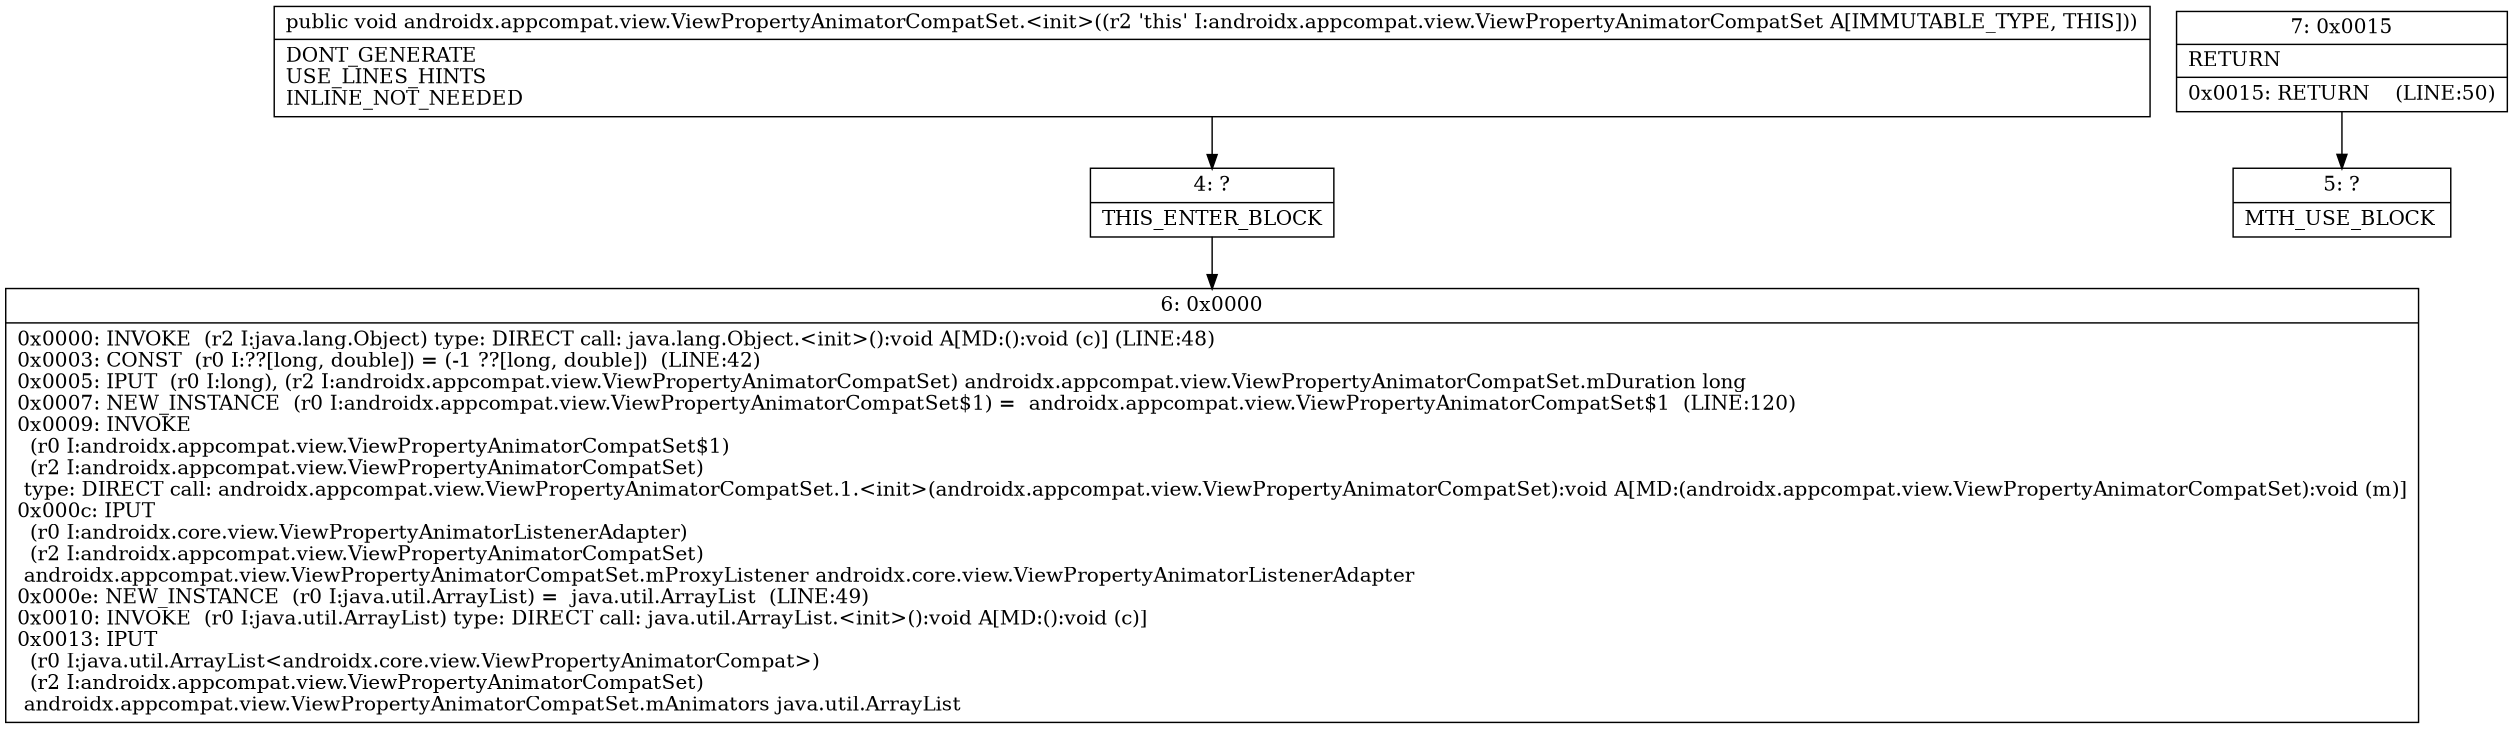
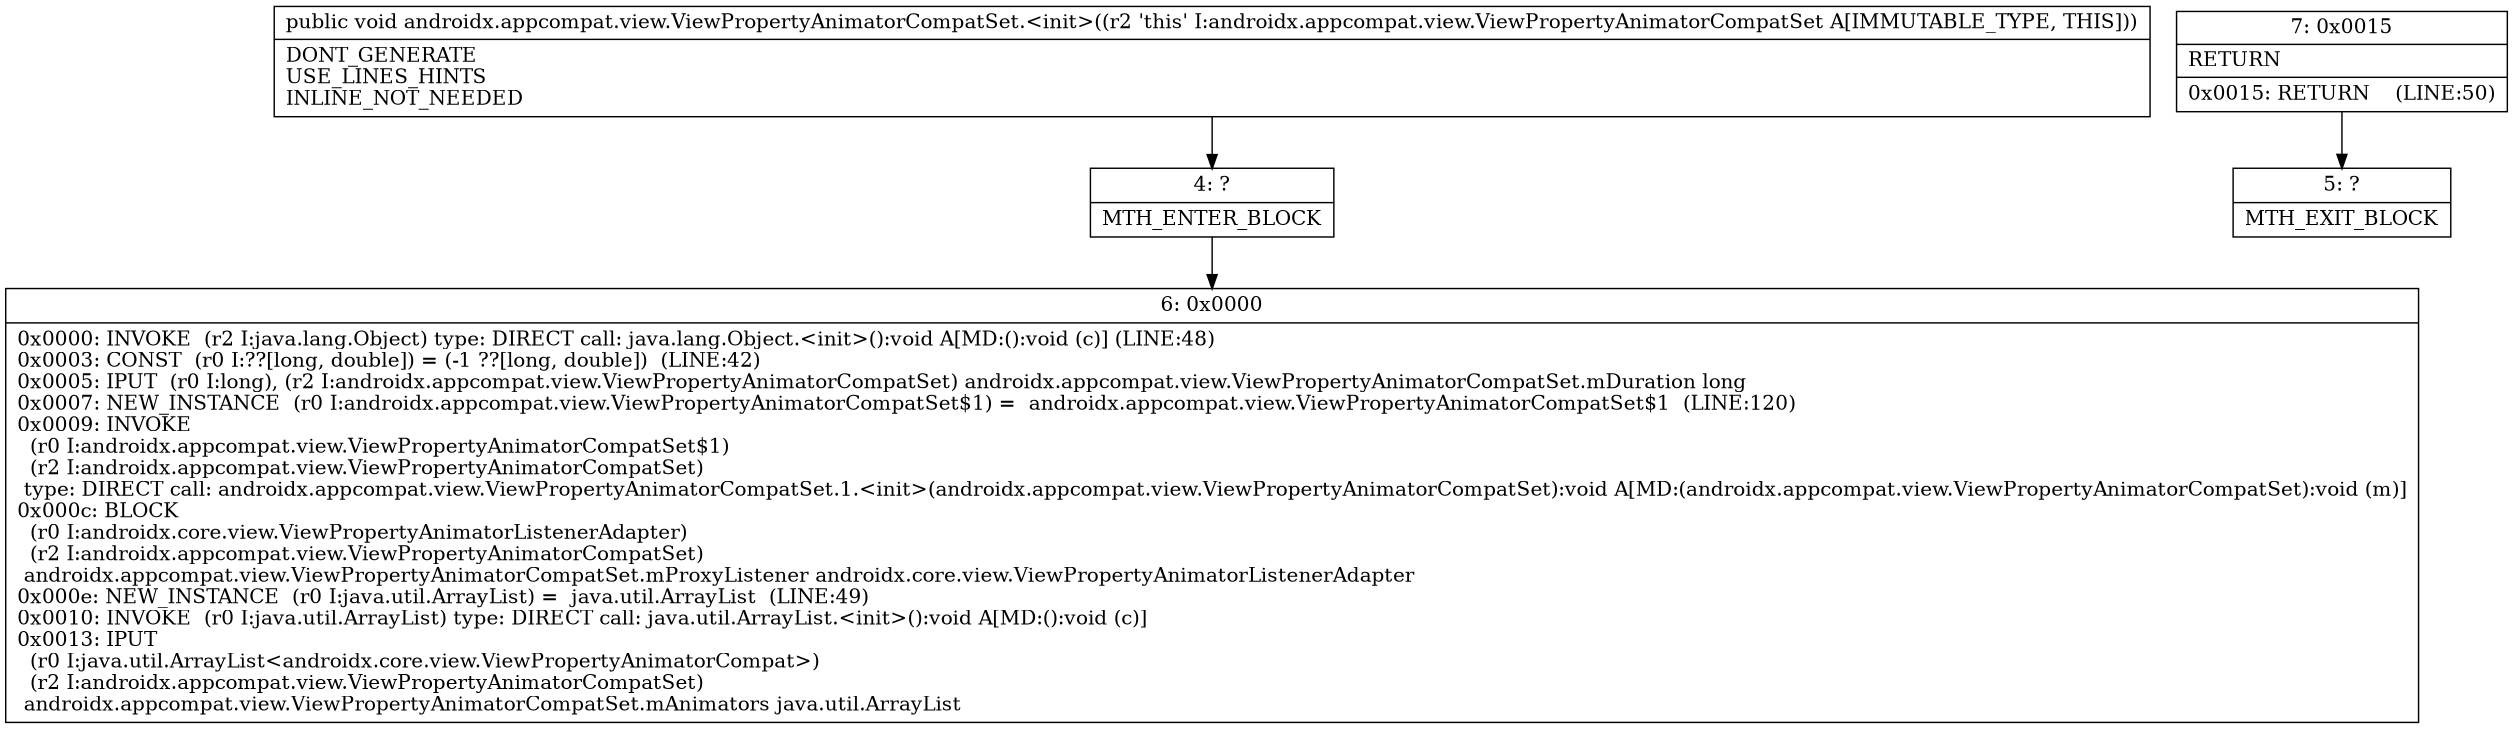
(1212, 219) -> (1212, 219)
(2340, 219) -> (2342, 219)
(93, 511) -> (105, 511)
